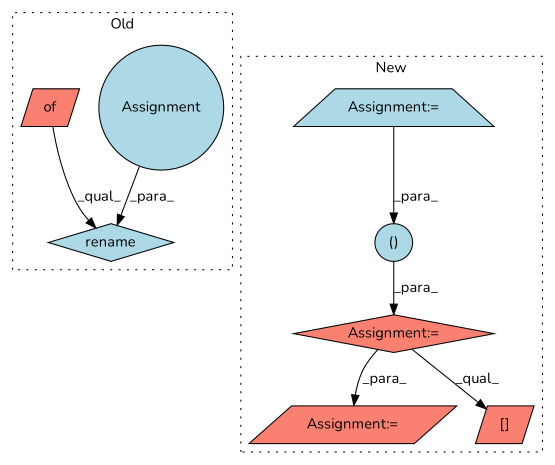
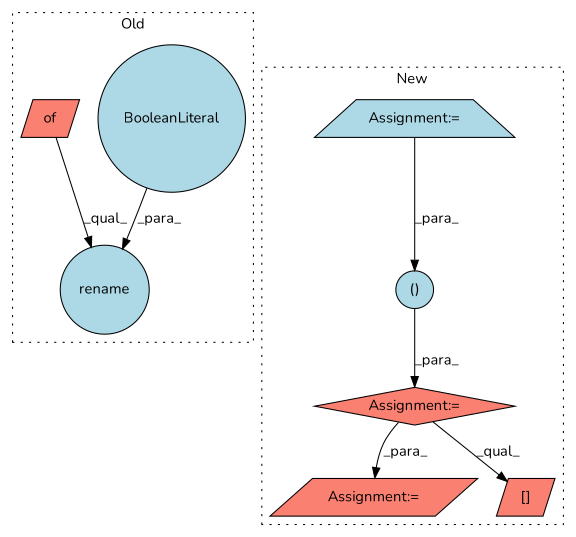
(161, 108) -> (172, 119)
(111, 243) -> (105, 290)
